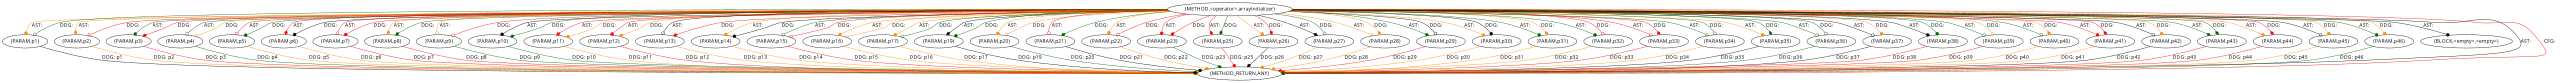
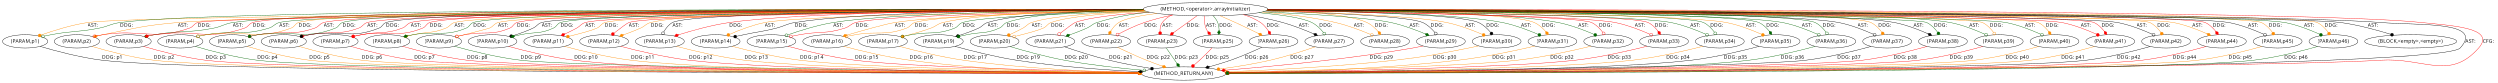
(2222, 41) -> none
(1323, 60) -> none
(850, 69) -> (822, 71)
